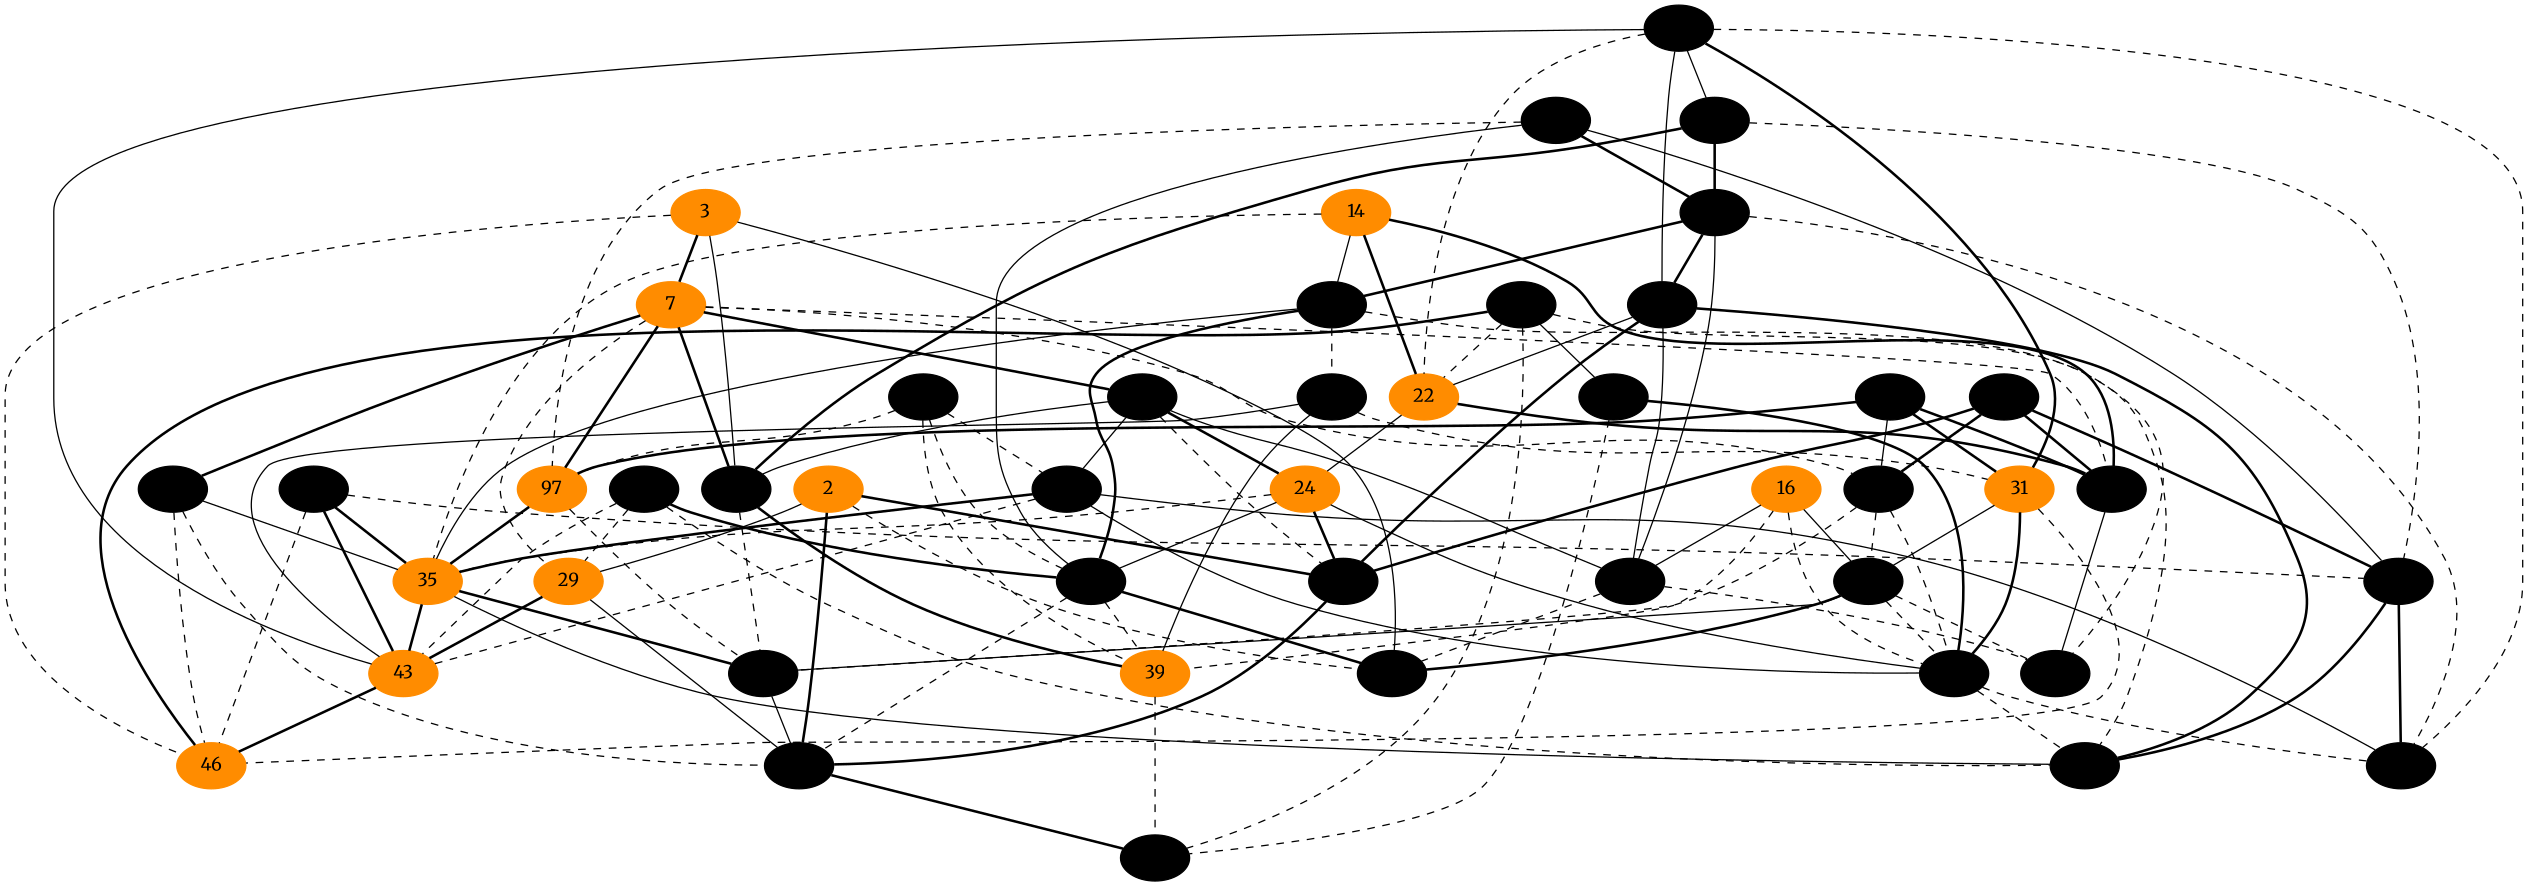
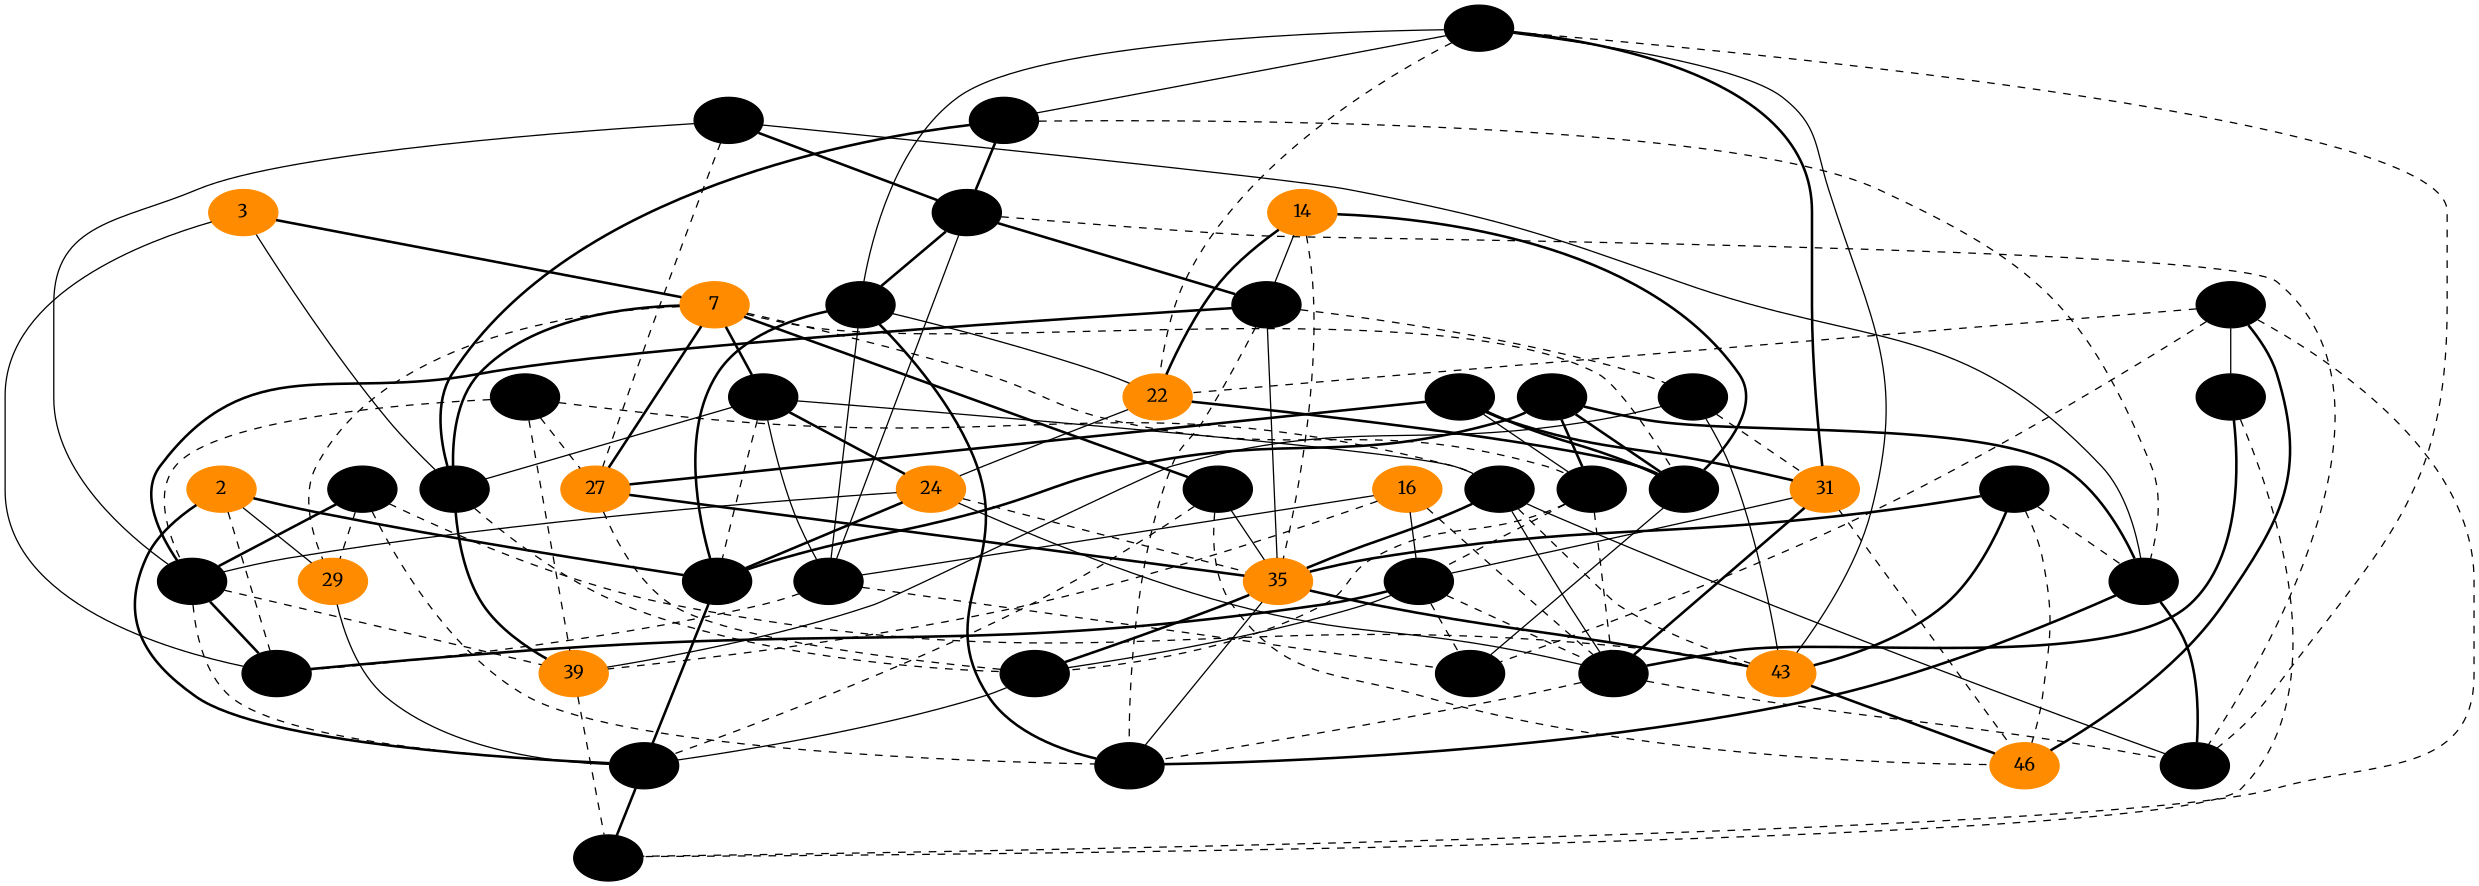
(99, 307) -> none
(552, 489) -> (595, 489)
(486, 628) -> none
